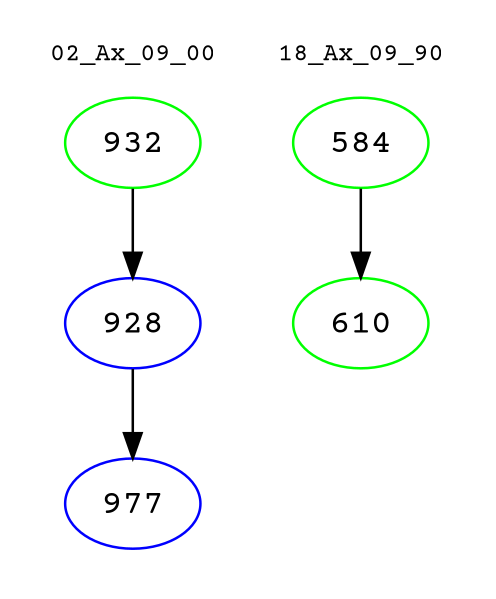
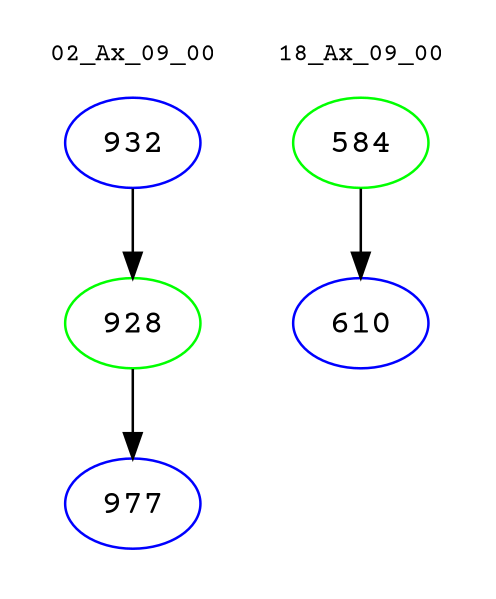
(362, 54) -> (362, 54)
(133, 143) -> (133, 143)
(133, 323) -> (133, 323)
(361, 323) -> (361, 323)
